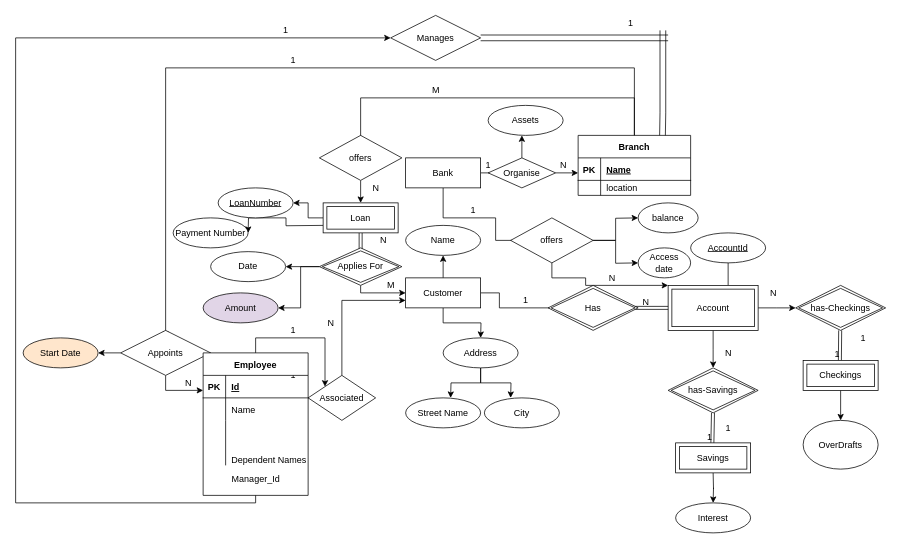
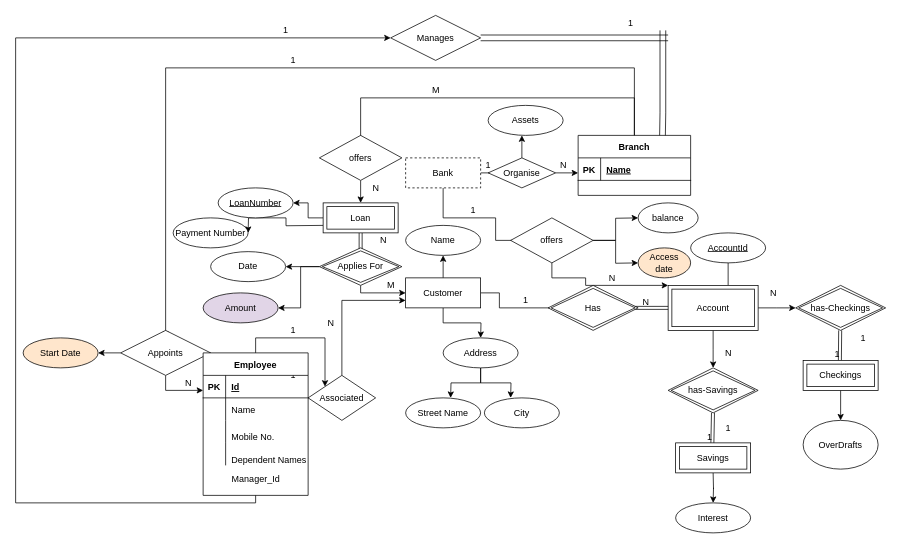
(443, 173) -> (443, 173)
(645, 188) -> none
(664, 263) -> (664, 263)
none -> (267, 432)
